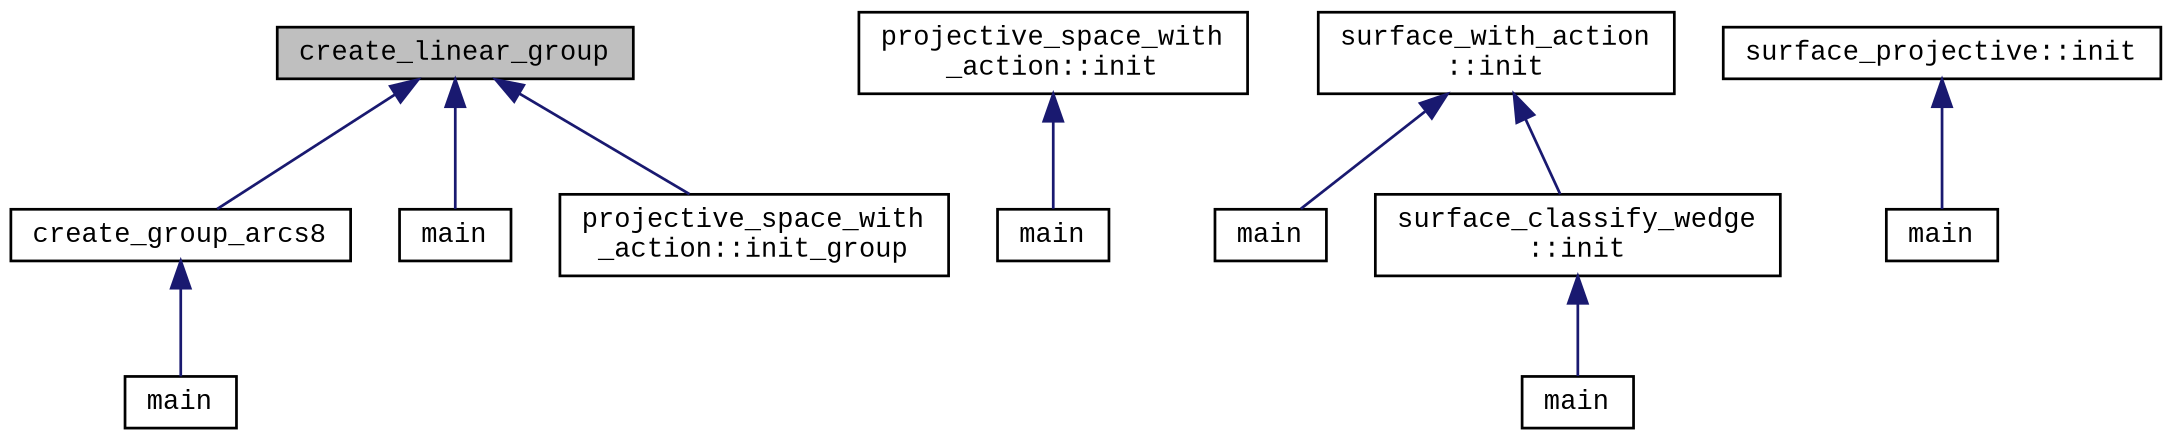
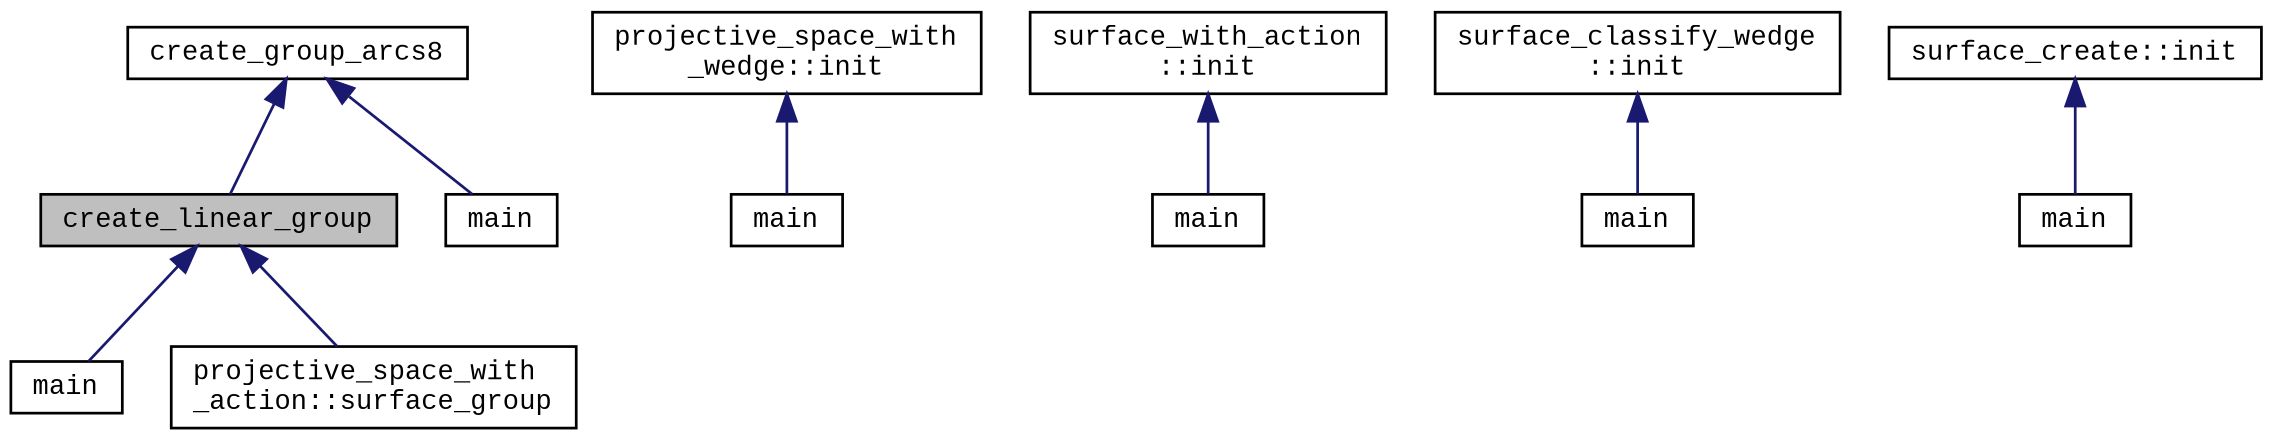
(1053, 53) -> (787, 53)
(1942, 53) -> (2075, 53)
(306, 152) -> (252, 149)
(1543, 156) -> none
(754, 235) -> (374, 387)
